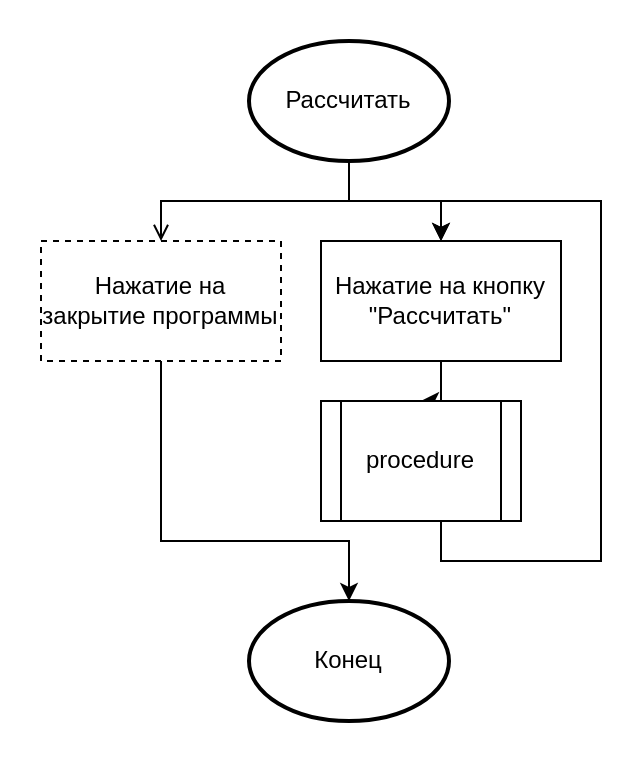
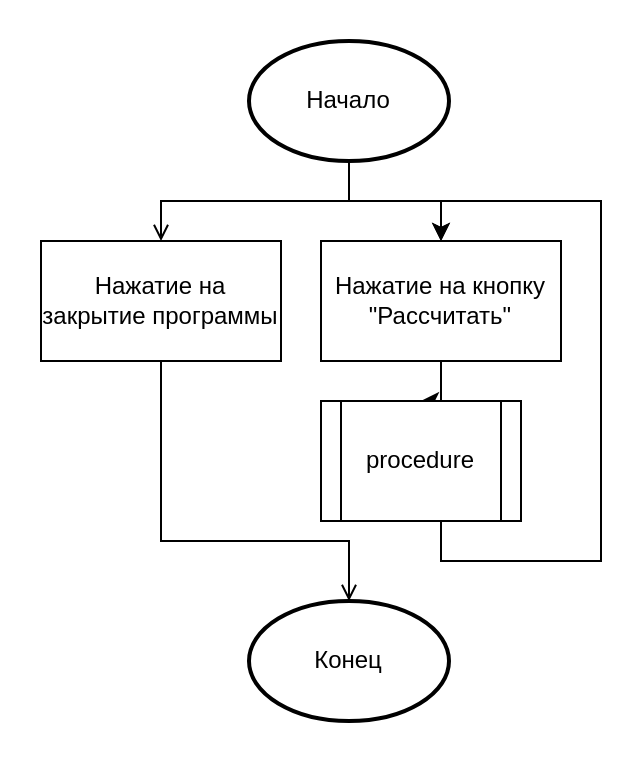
(349, 101) -> (349, 101)
(161, 301) -> (161, 301)
(349, 586) -> (349, 588)
